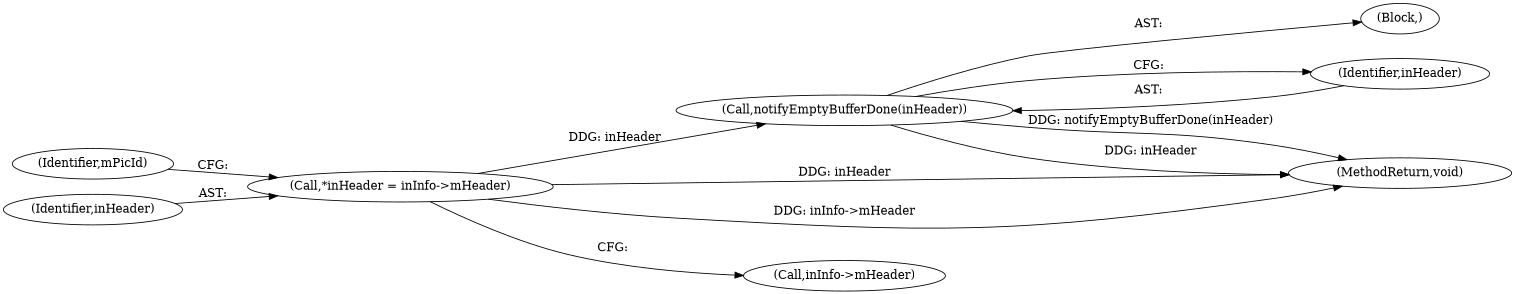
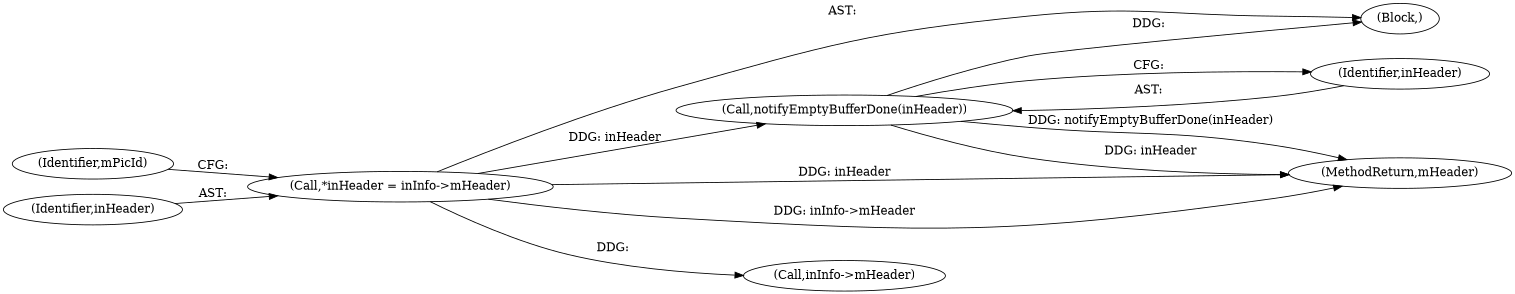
(1151, 24) -> (1151, 24)
none -> (885, 35)
(1400, 173) -> (1400, 173)
(615, 248) -> (615, 248)
